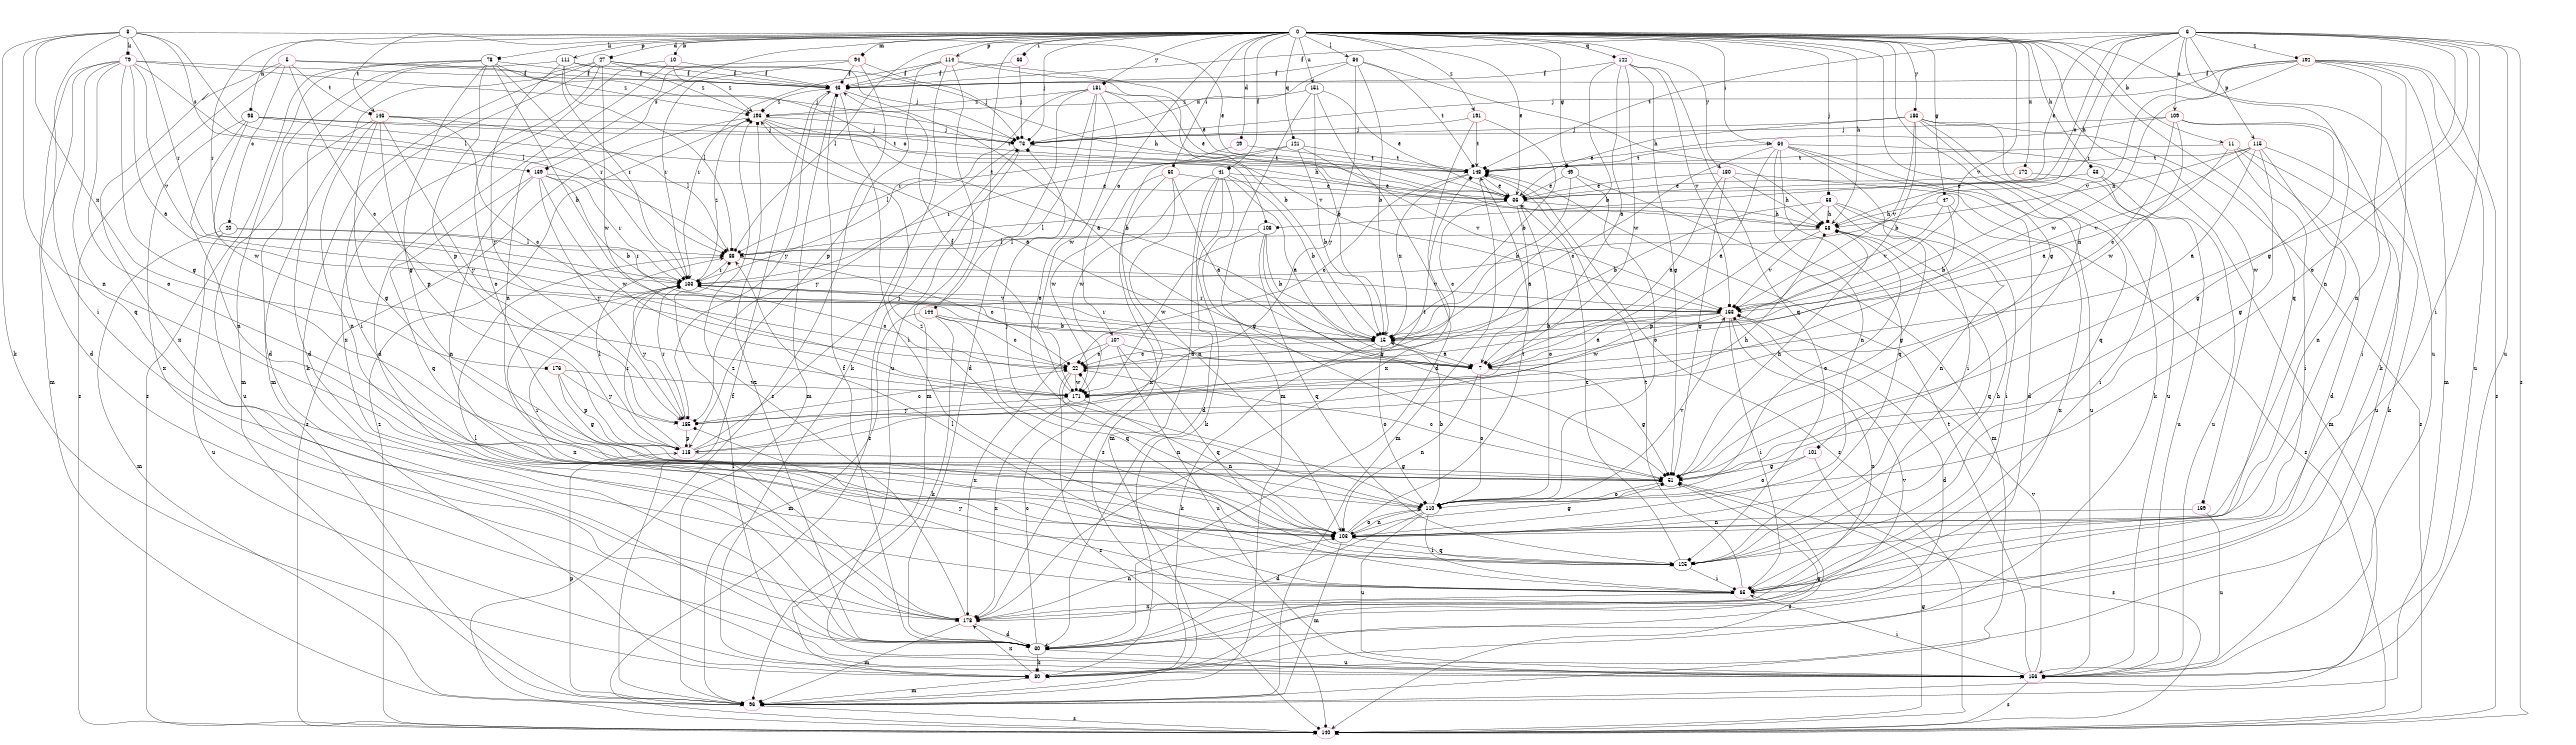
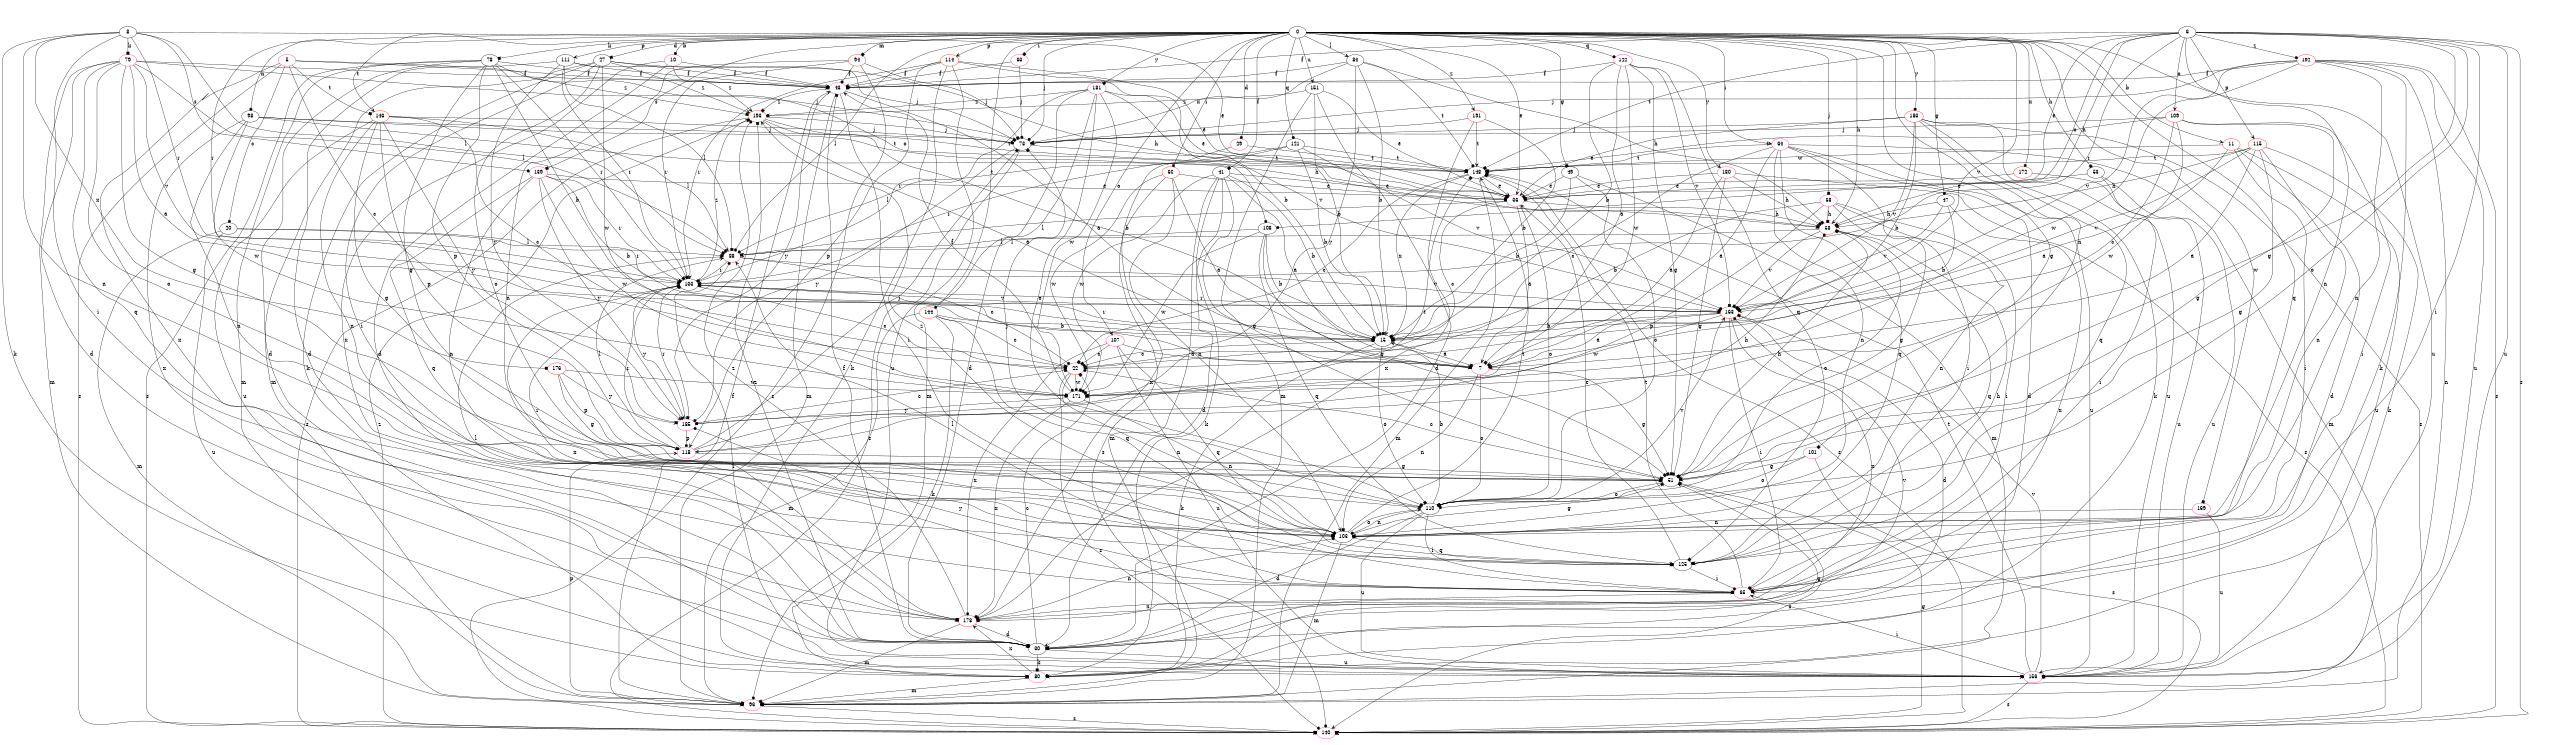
(1800, 158) -> (1800, 158)
(1515, 200) -> (1515, 200)
(2446, 383) -> (2446, 383)
